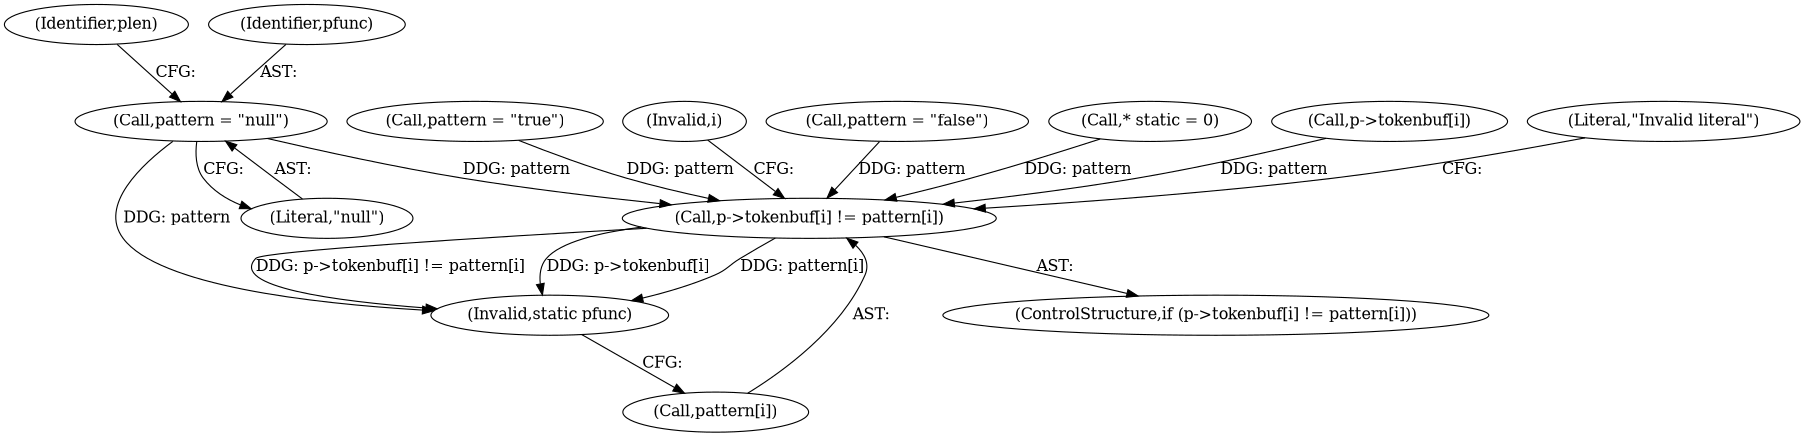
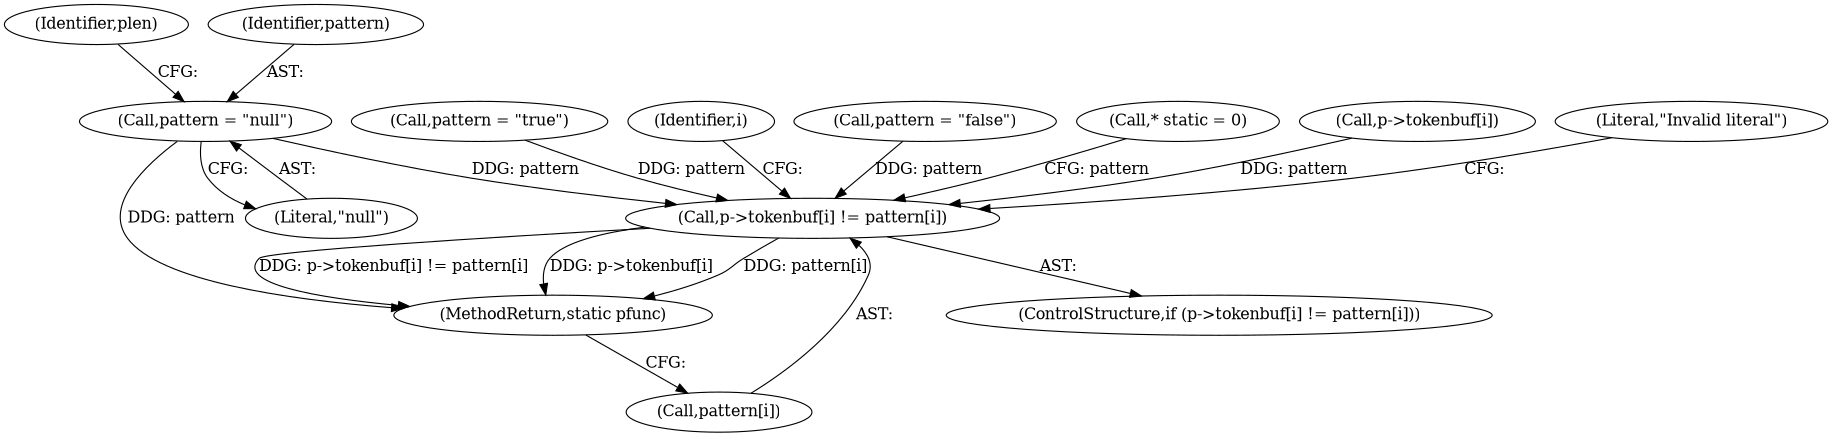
(307, 25) -> (316, 25)
(685, 121) -> (701, 121)
(1078, 170) -> (1097, 170)
(550, 315) -> (553, 315)
